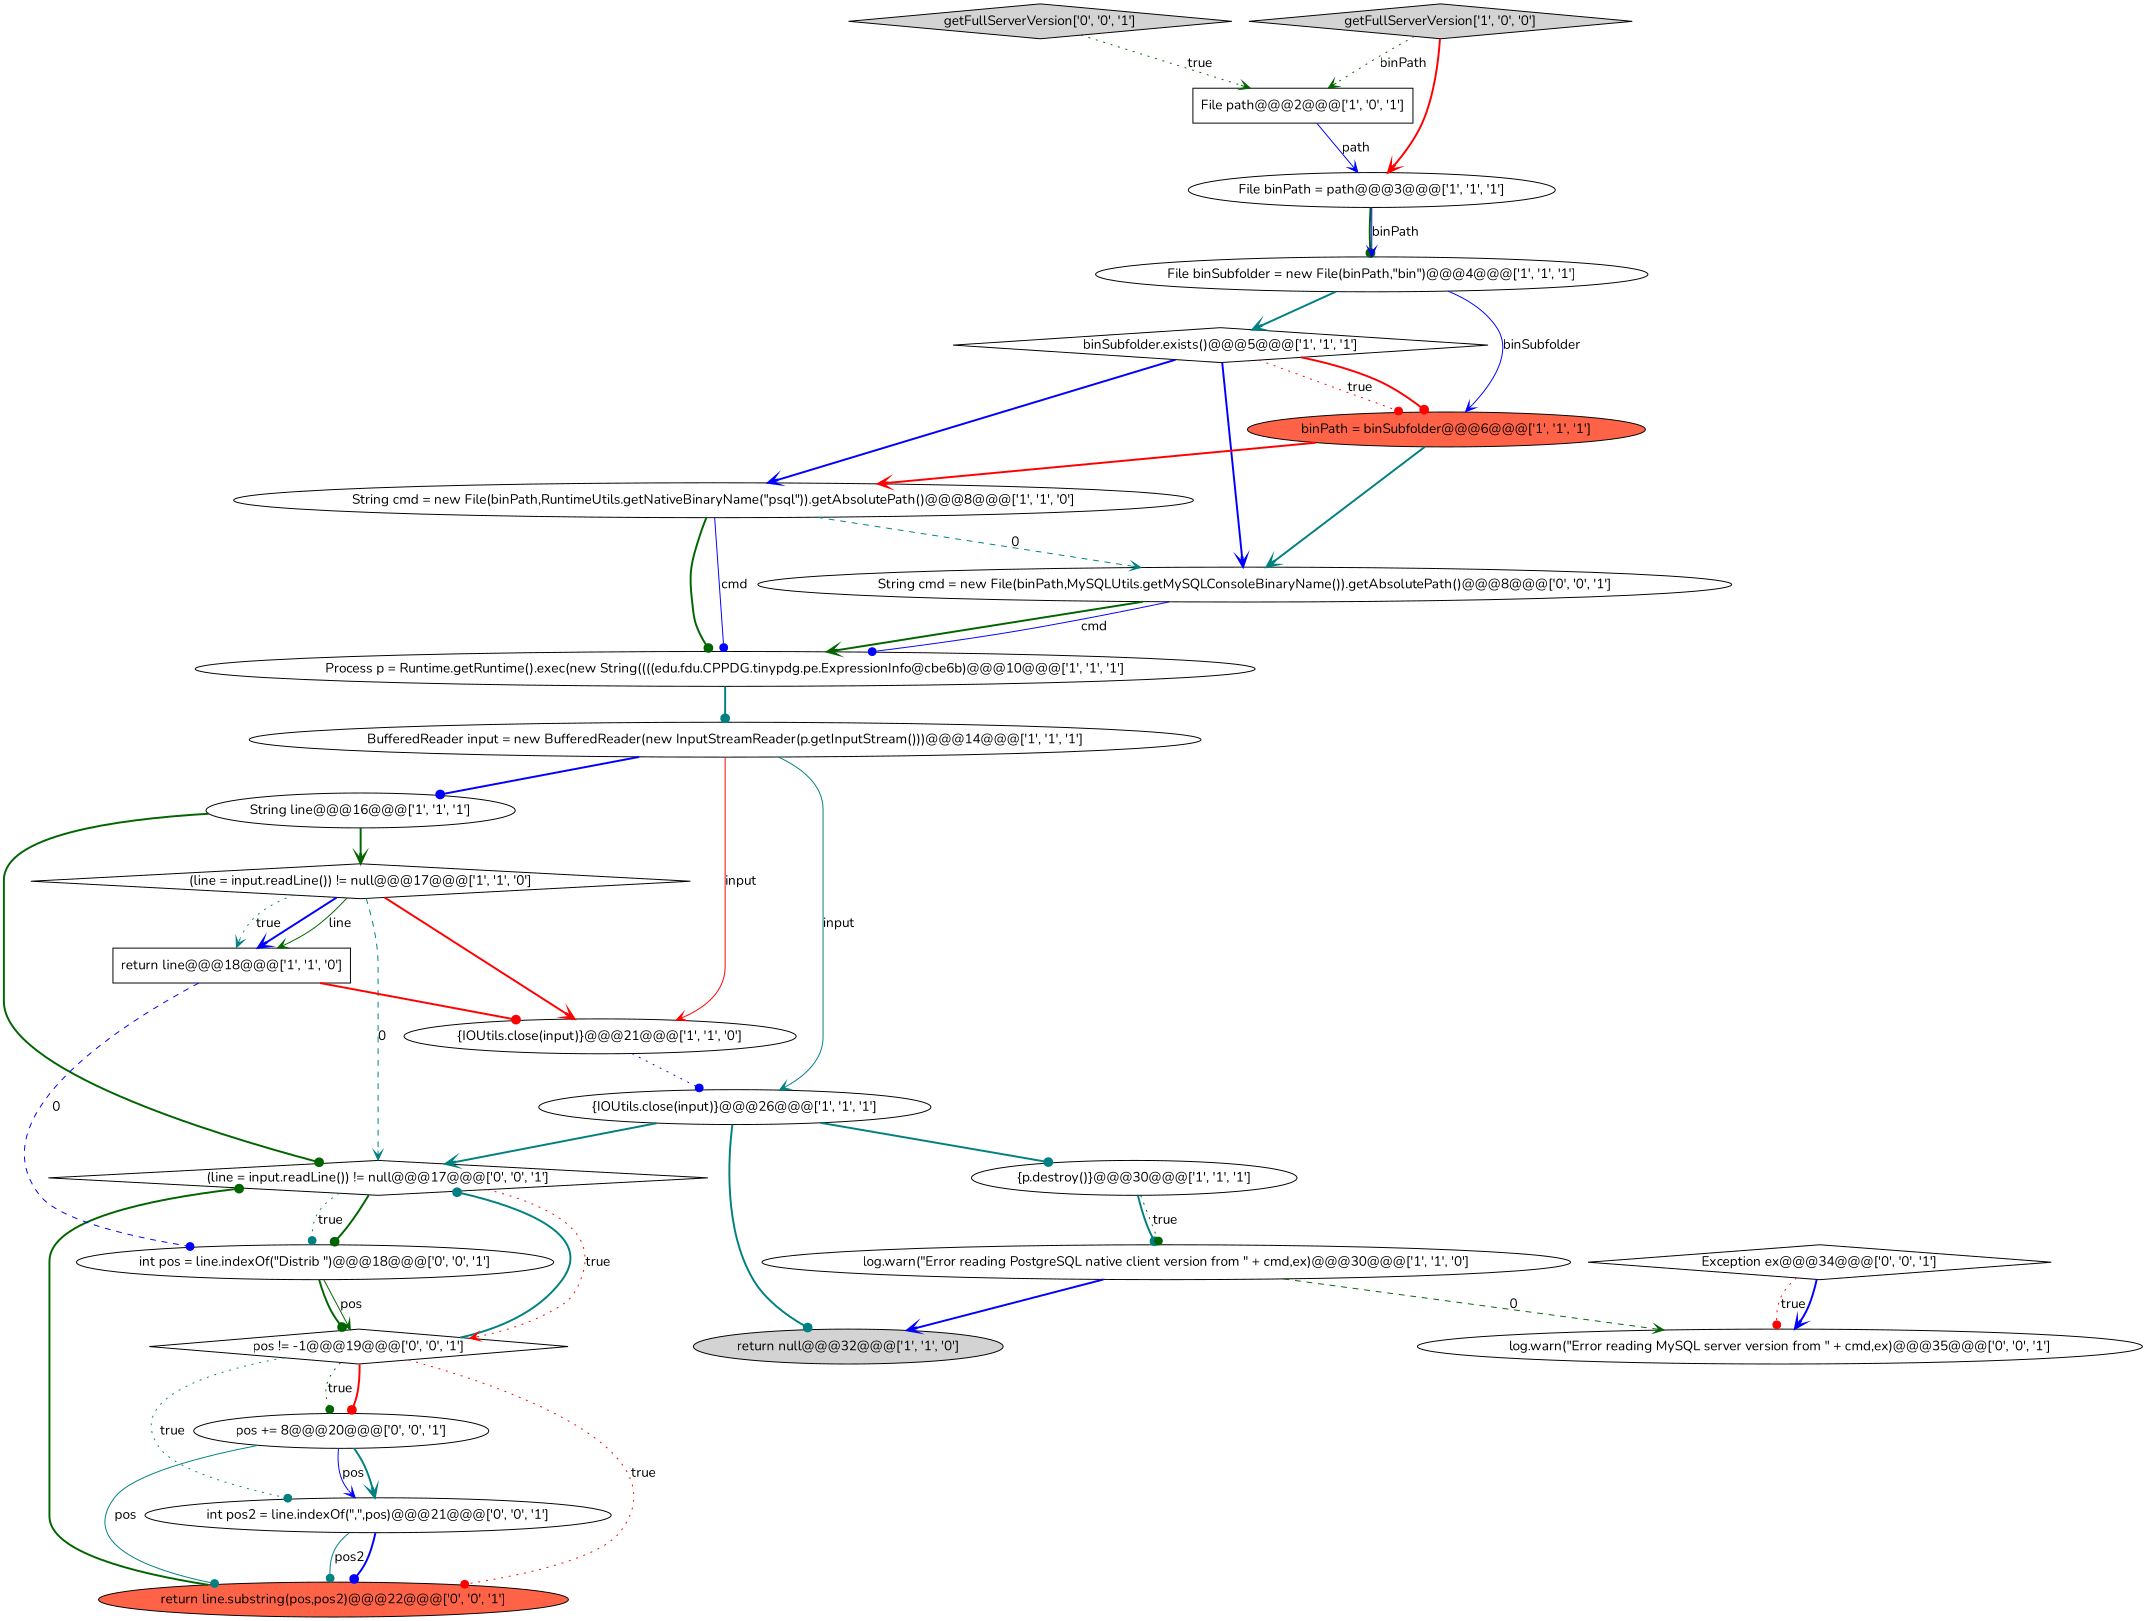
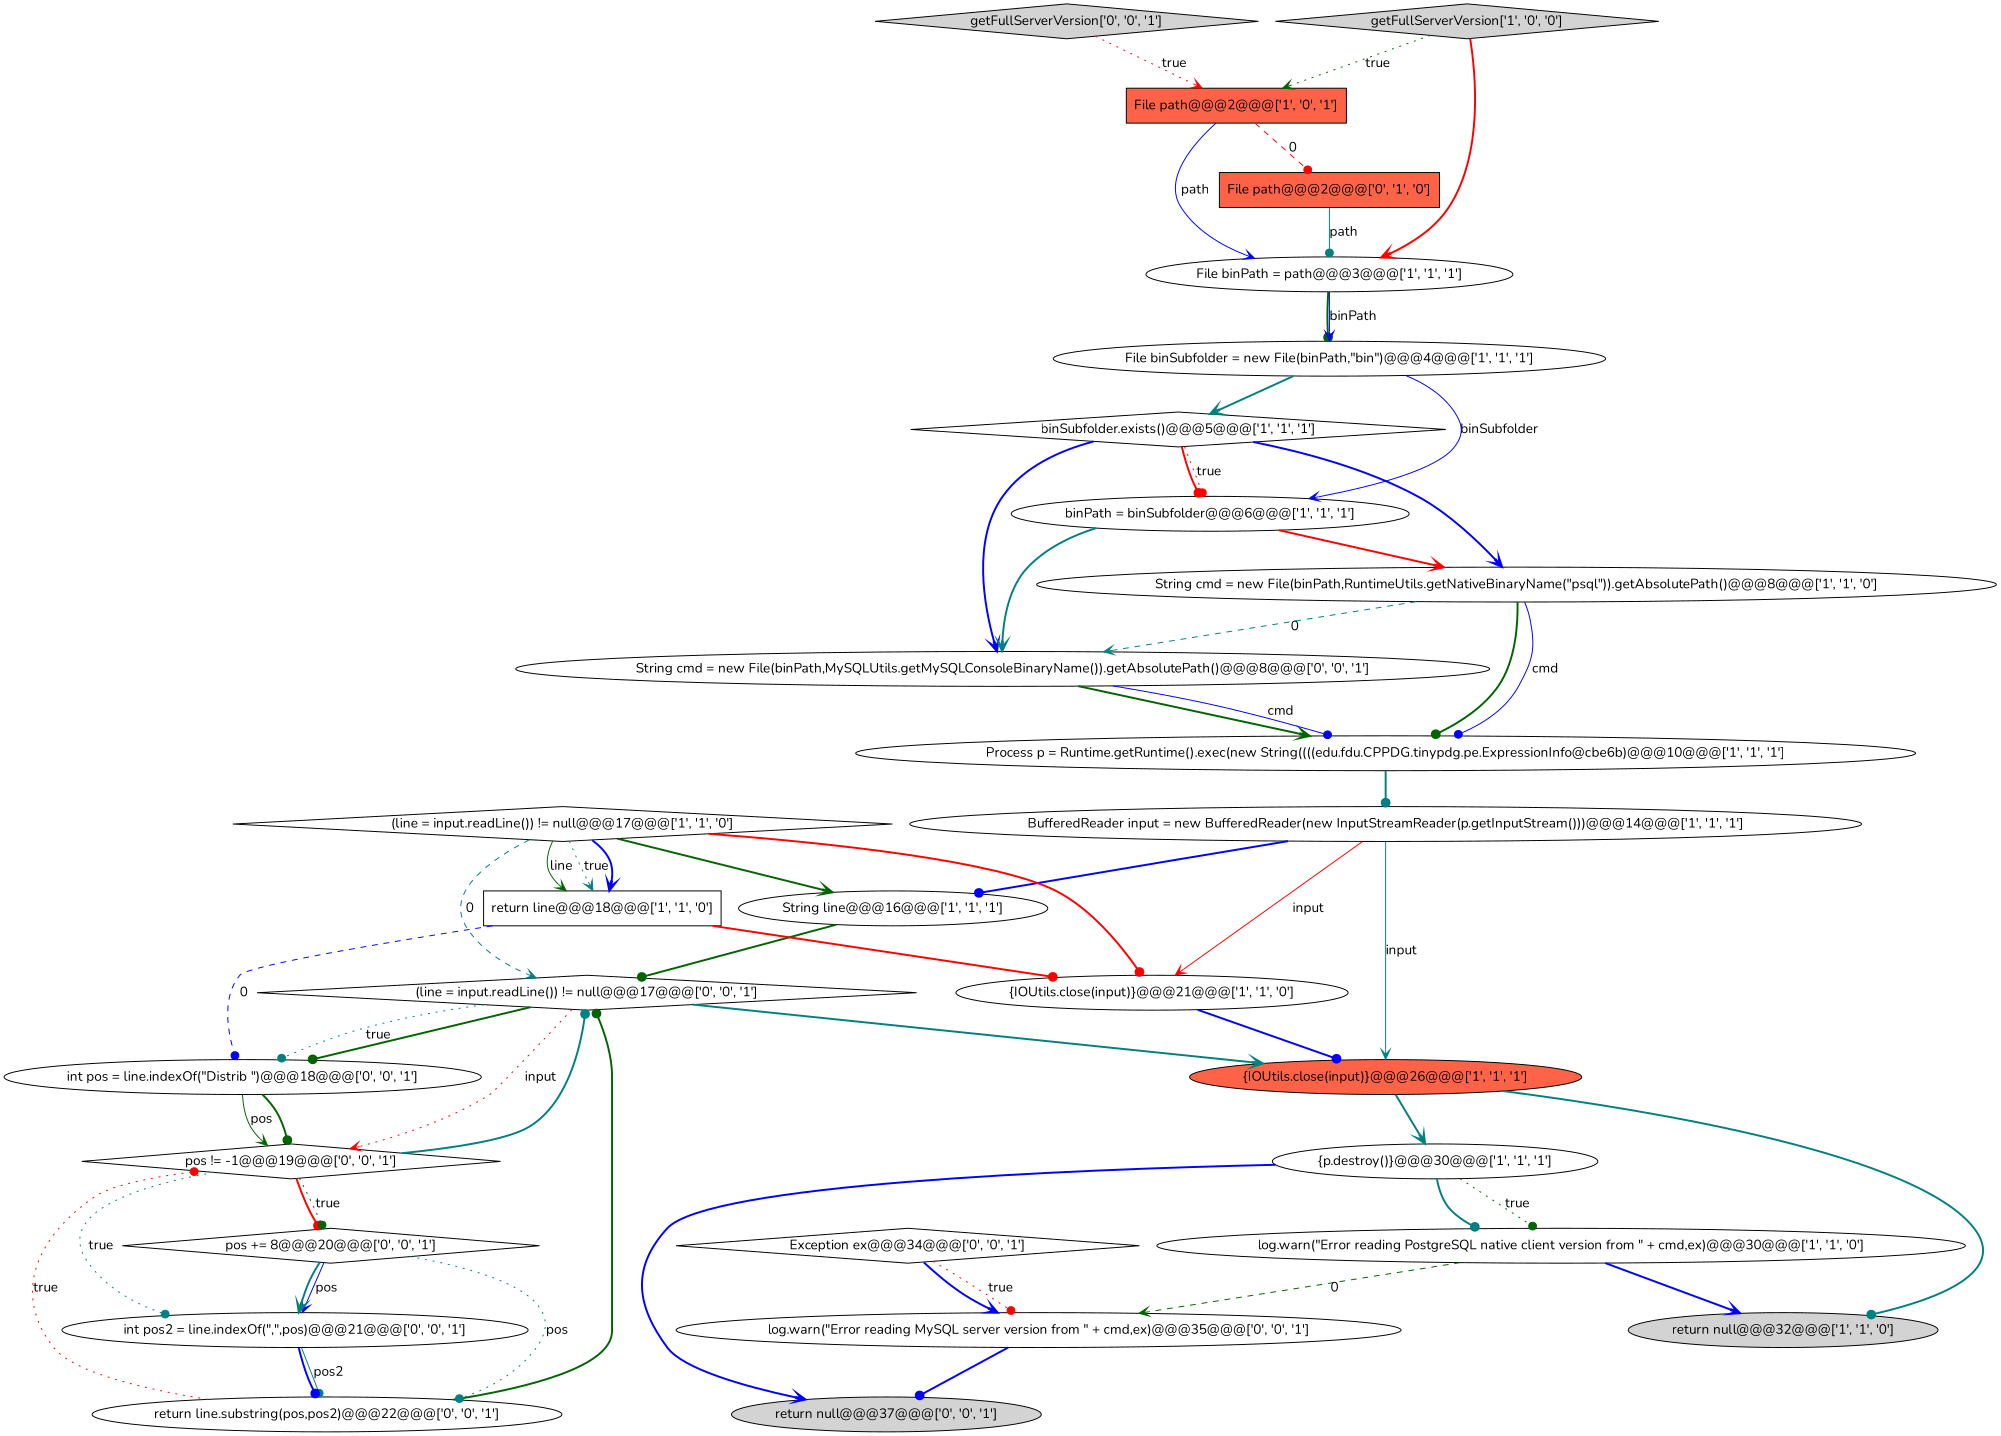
(1161, 60) -> (1144, 60)
(1403, 63) -> (1378, 63)
(1303, 106) -> (1236, 106)
none -> (1329, 190)
(1446, 429) -> (1210, 514)
(361, 841) -> (720, 864)
(475, 956) -> (940, 860)
(664, 1070) -> (1265, 1034)
(735, 1107) -> (1386, 1077)
(932, 1142) -> (1408, 1115)
(556, 1143) -> (973, 1034)
(598, 1262) -> (541, 1077)
none -> (886, 1414)
(341, 1431) -> (331, 1246)
(619, 1463) -> (33, 1296)
(114, 1498) -> (536, 1304)
(333, 1600) -> (327, 1414)
